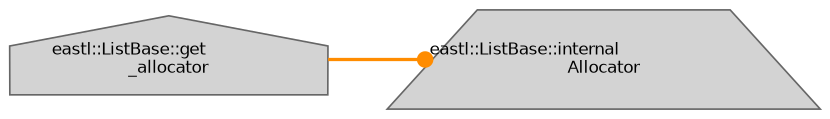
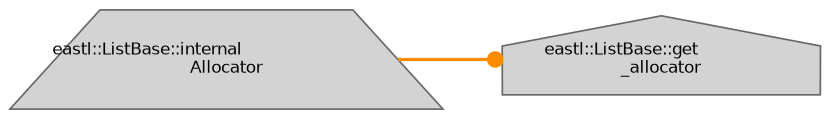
(373, 60) -> (443, 60)
